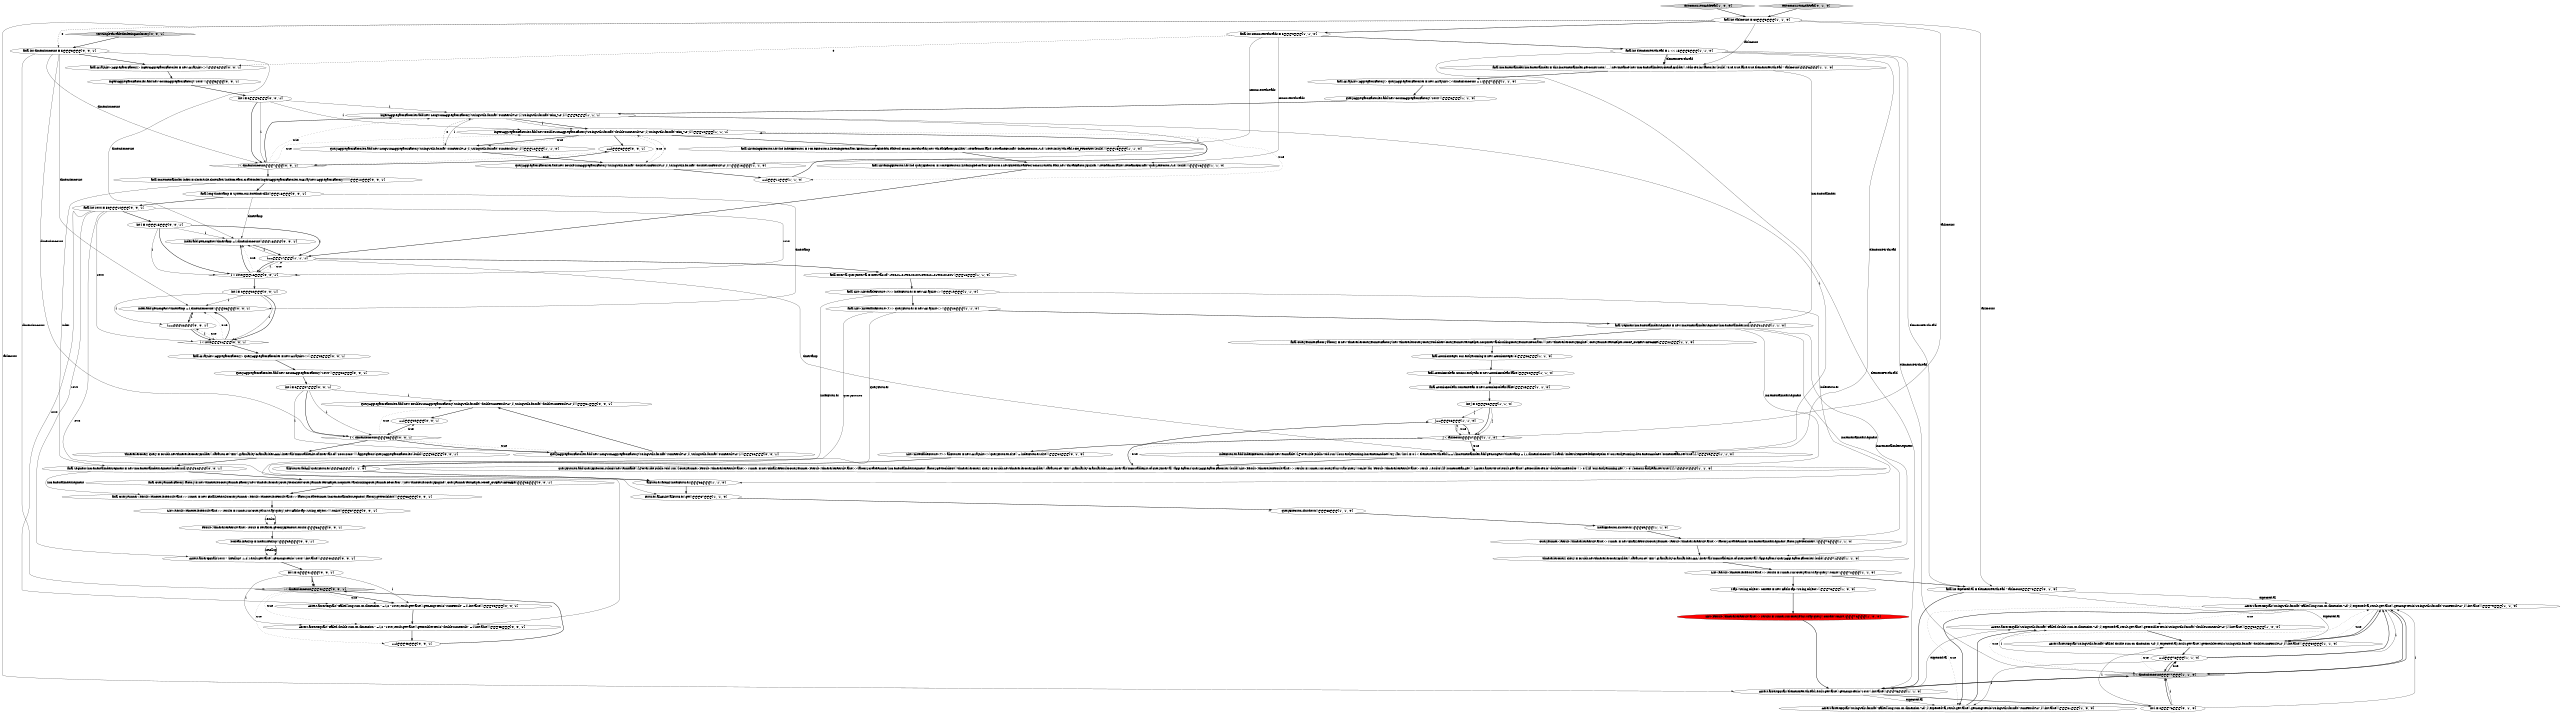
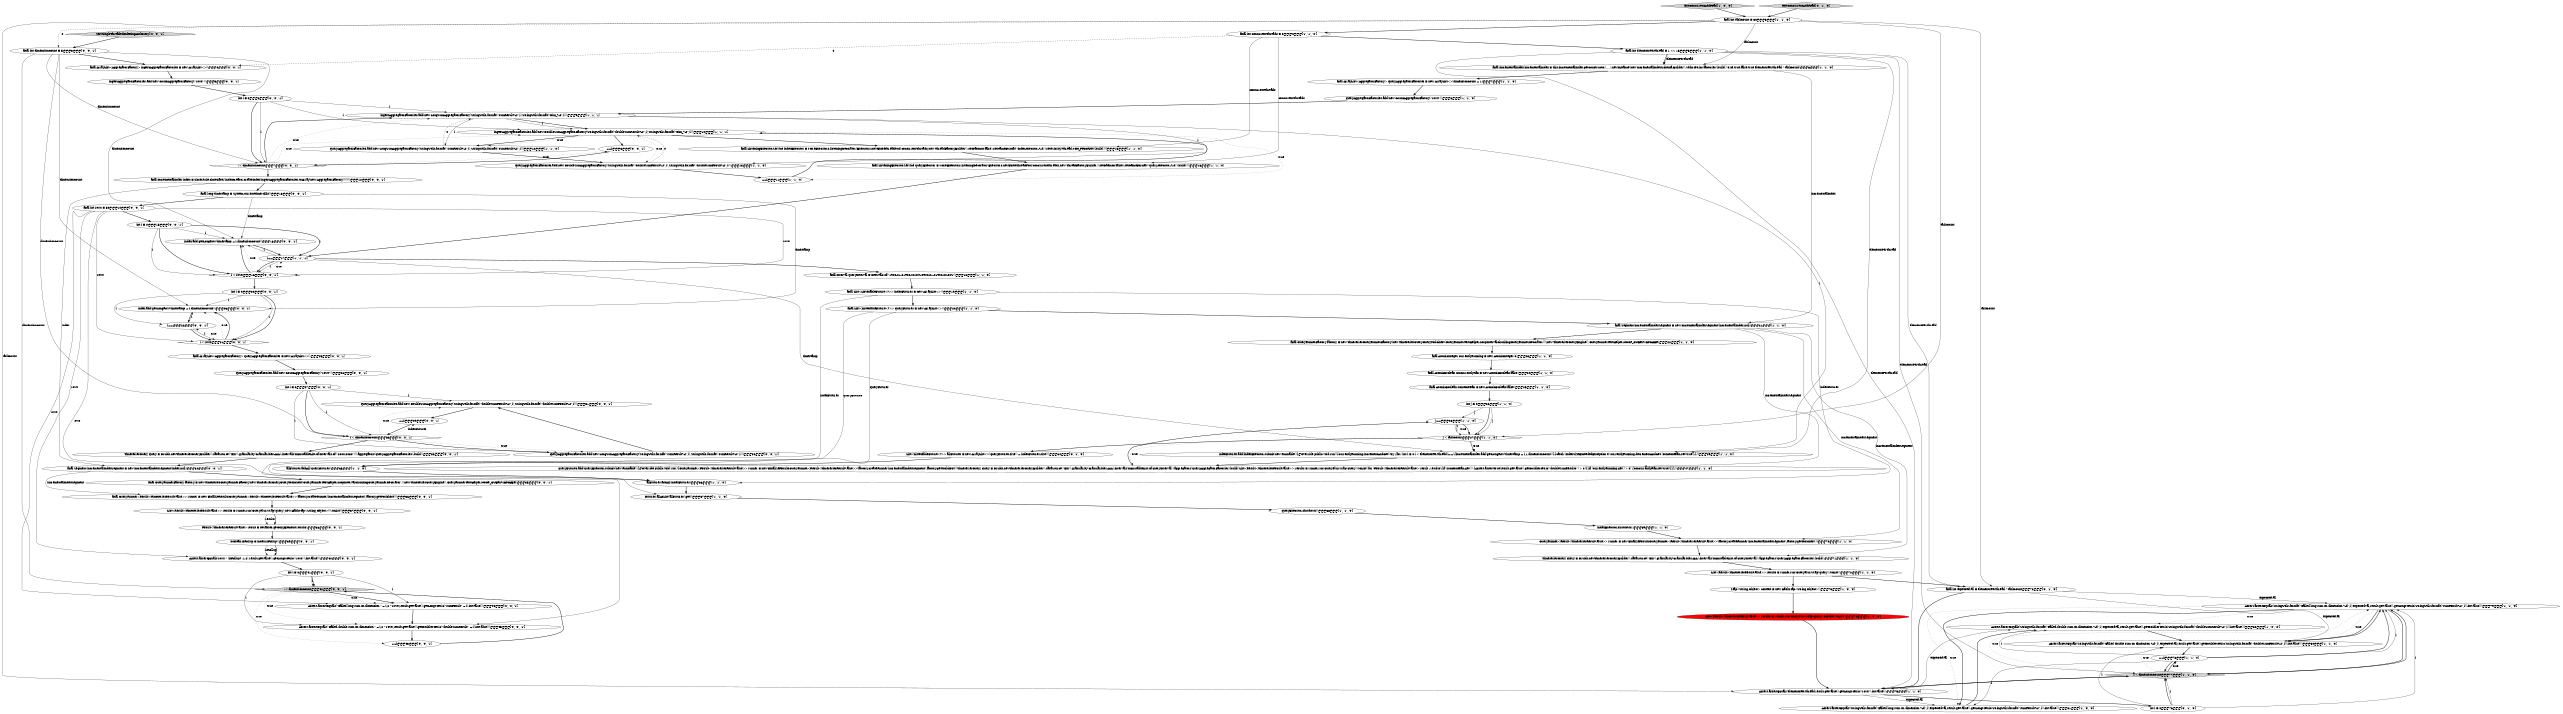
(411, 429) -> (417, 429)
